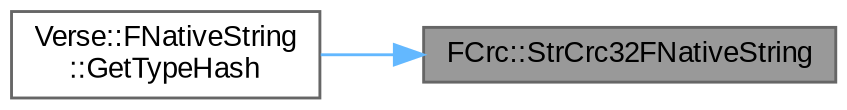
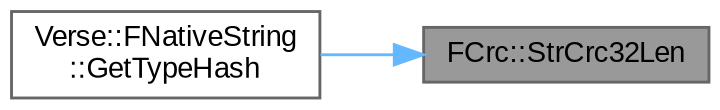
(630, 55) -> (566, 55)
